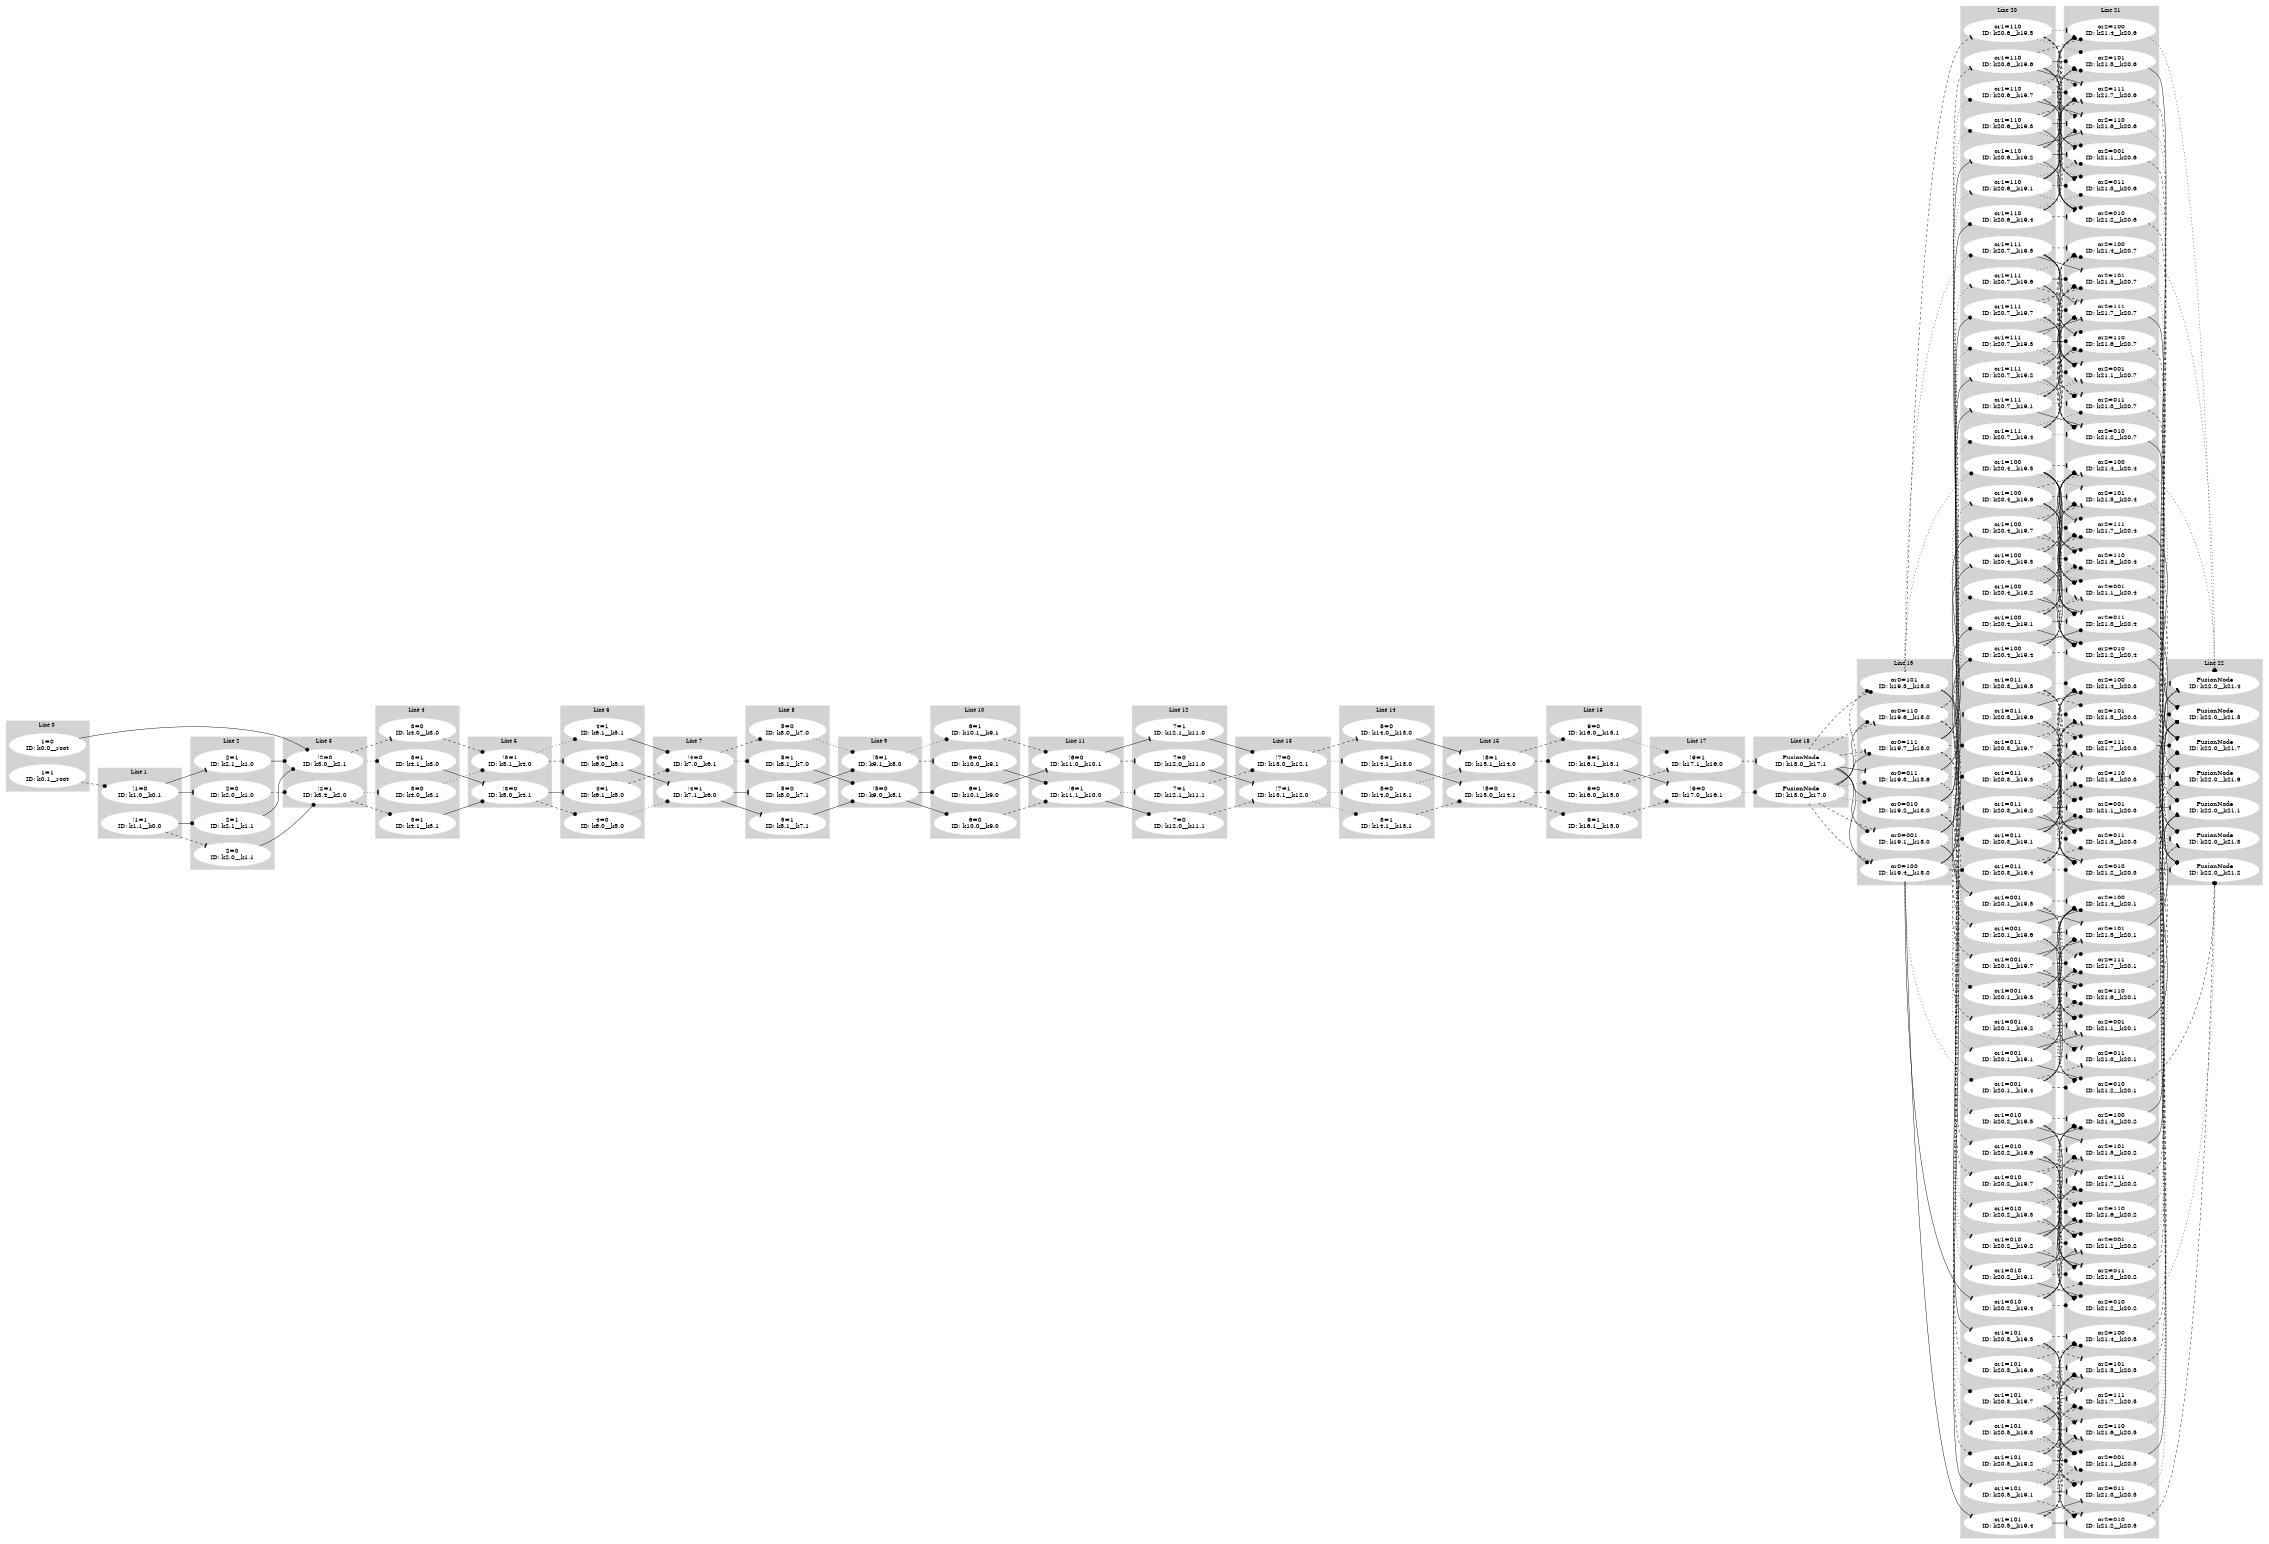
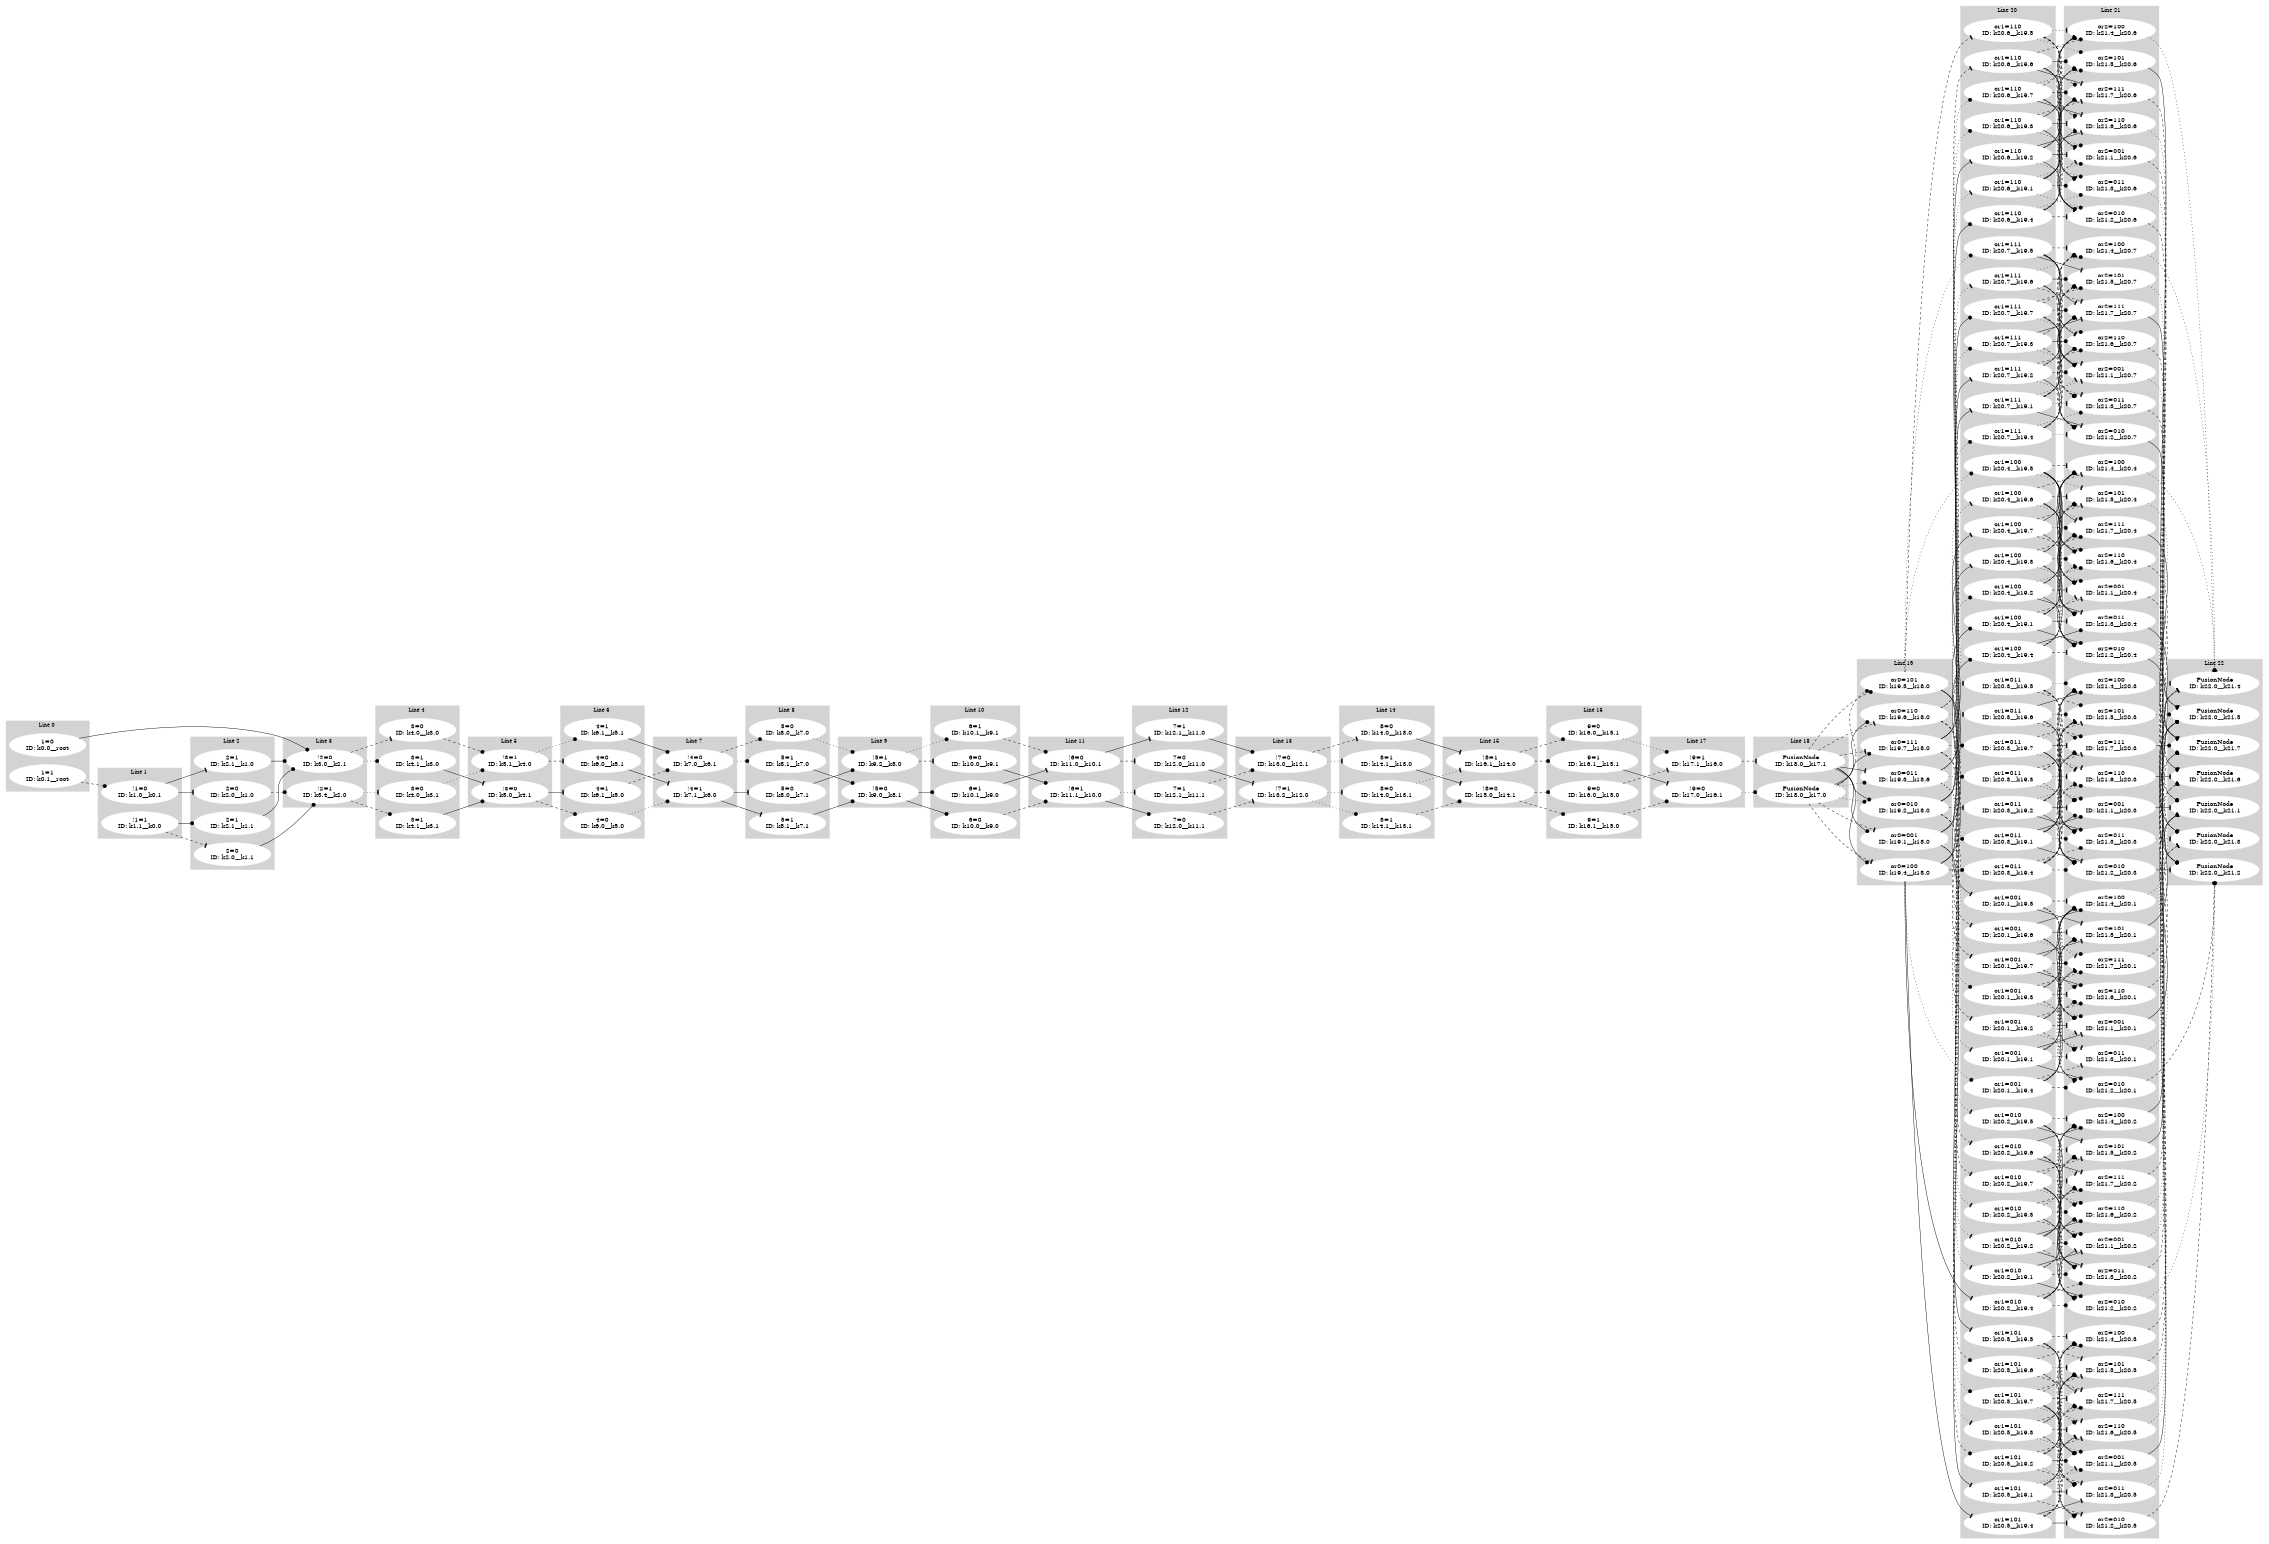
(880, 764) -> (880, 764)
(1490, 764) -> (1490, 764)
(1283, 795) -> (1283, 795)
